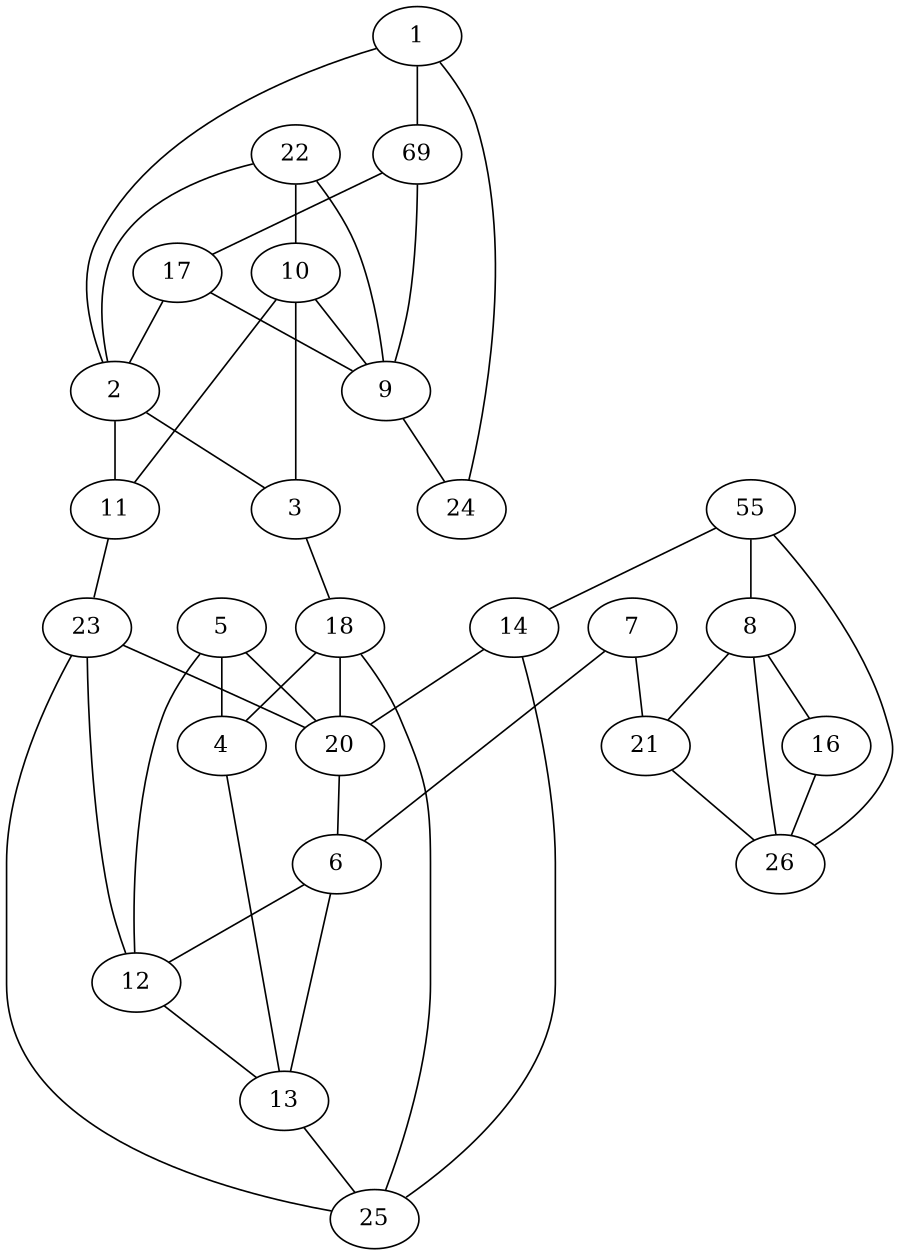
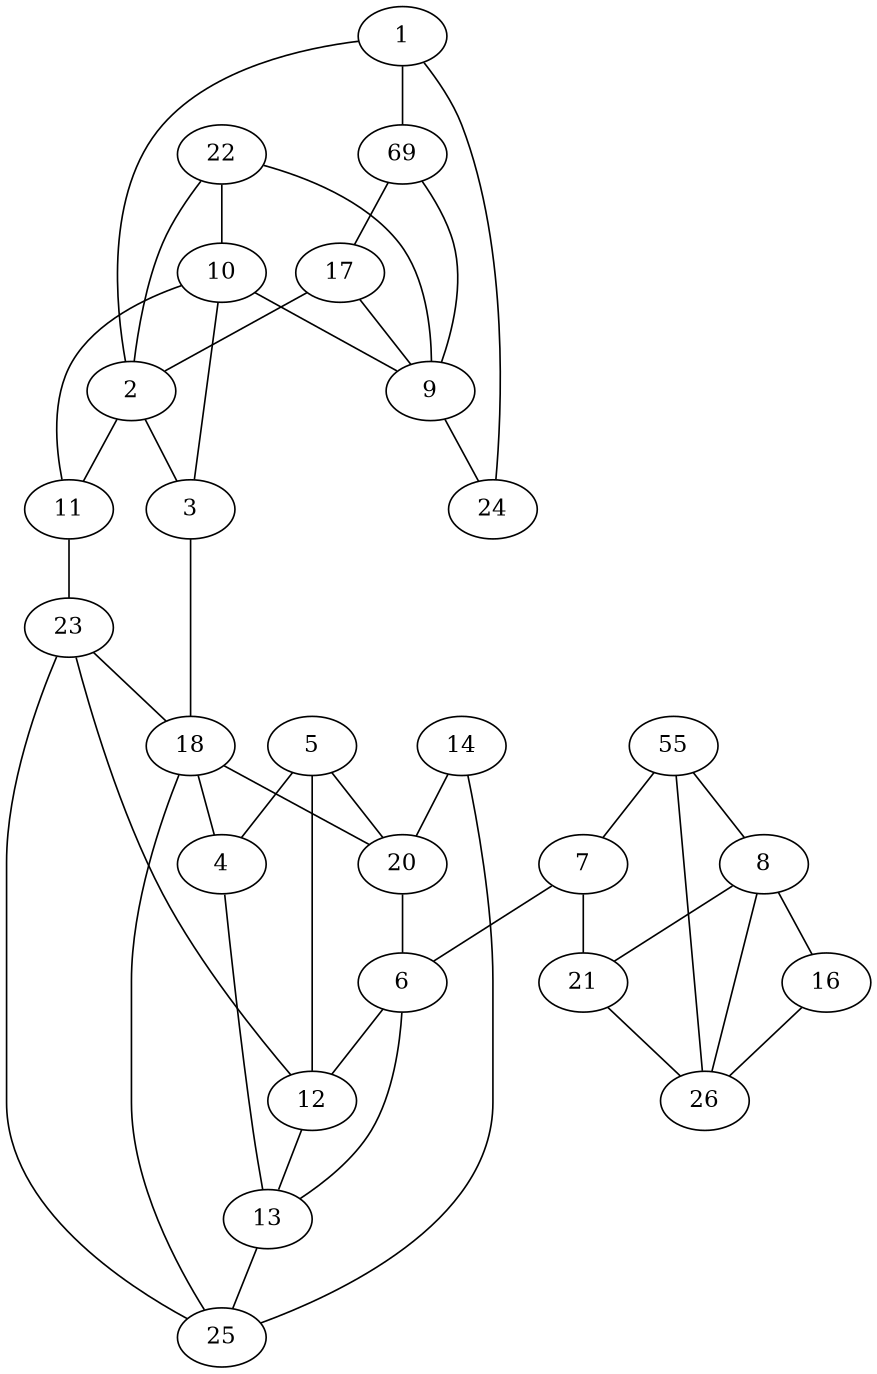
(633, 568) -> (628, 805)
(210, 684) -> (130, 687)
